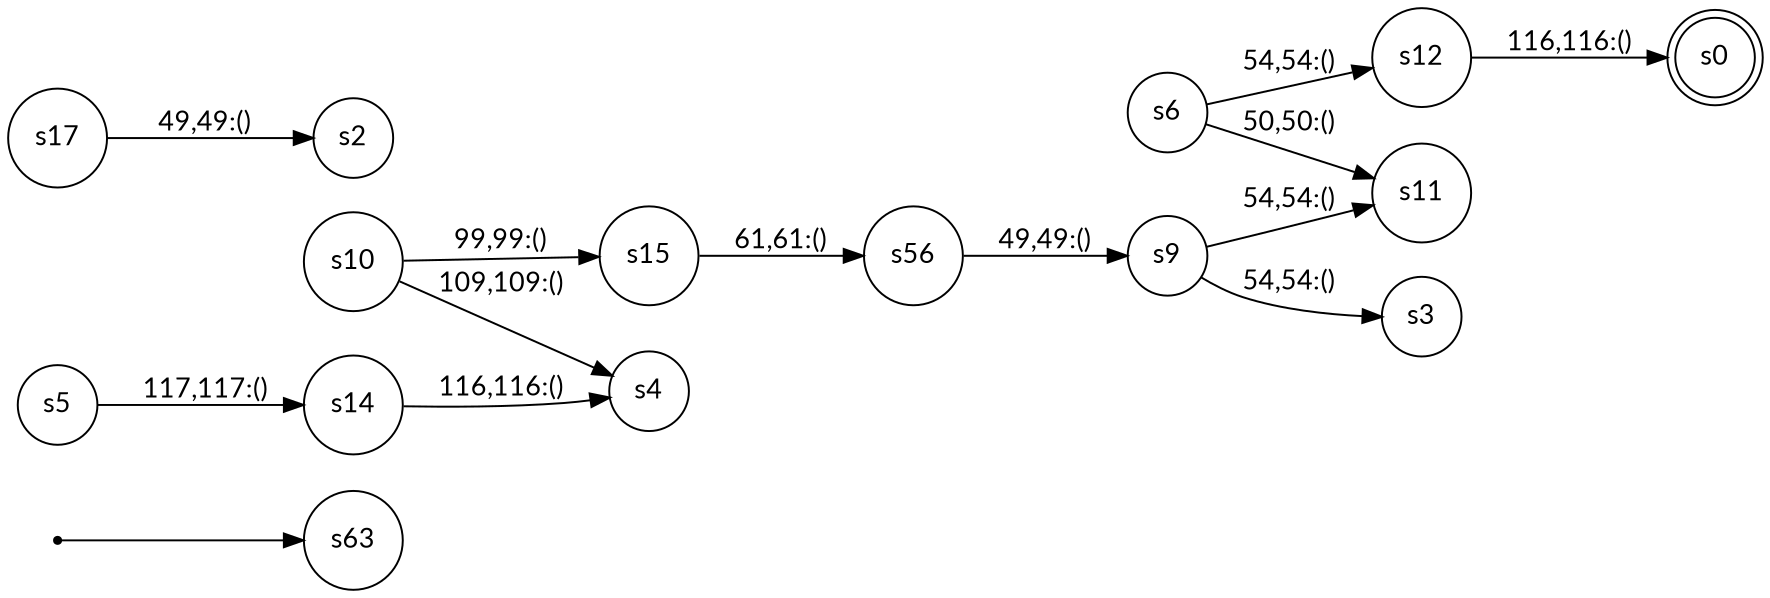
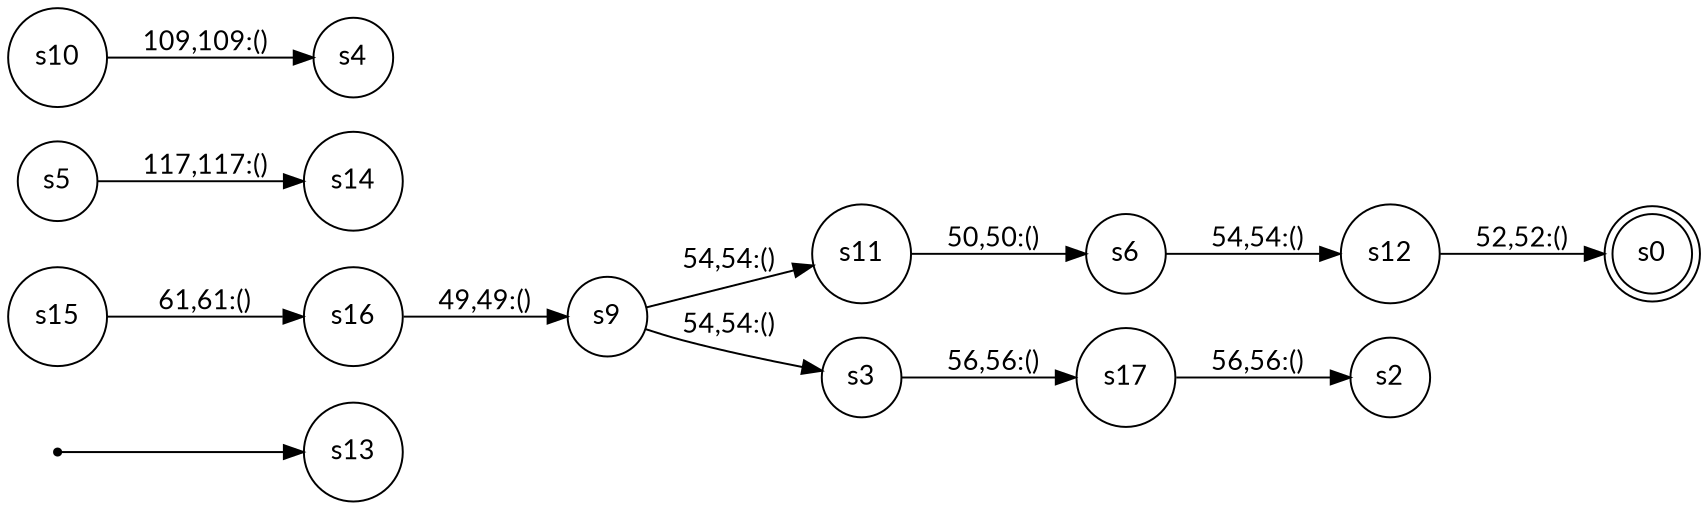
(1570, 43) -> (1522, 239)
(205, 123) -> (1258, 363)
(1280, 148) -> (989, 254)
(913, 256) -> (353, 317)
(491, 259) -> none
none -> (978, 377)
(497, 406) -> none
(353, 540) -> (353, 452)
